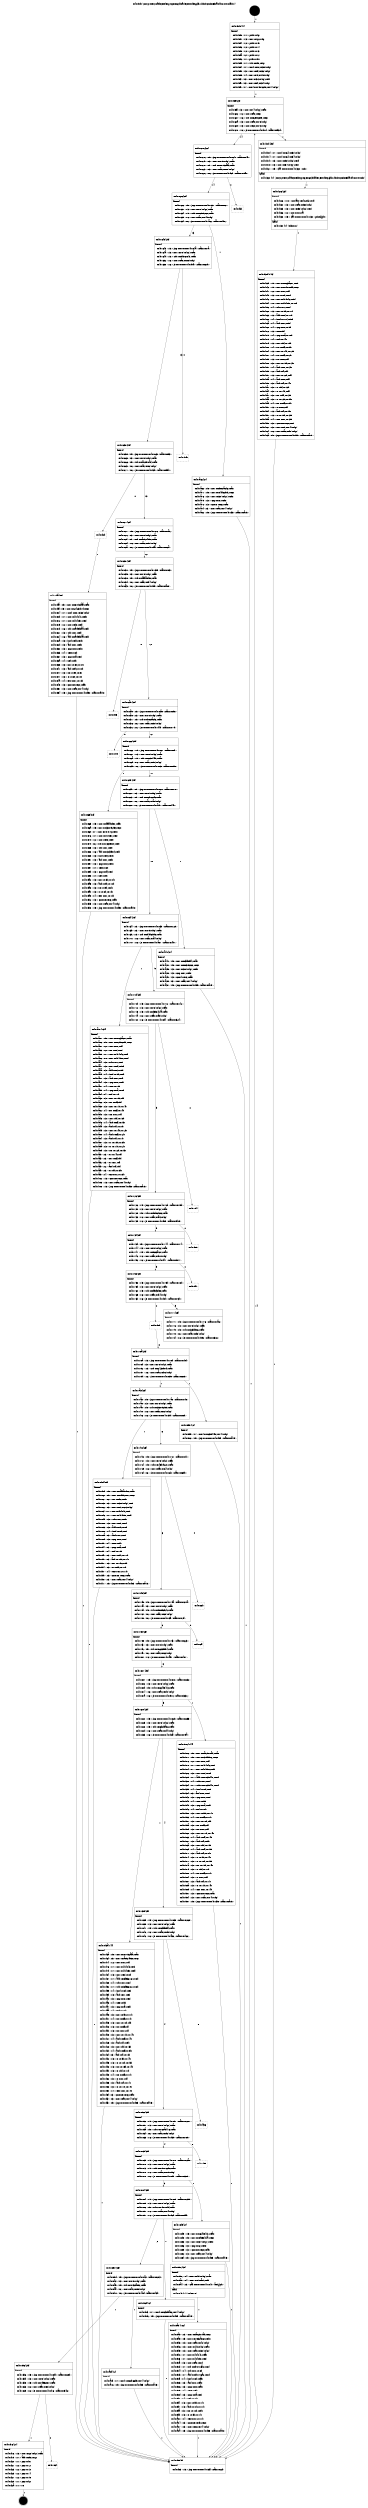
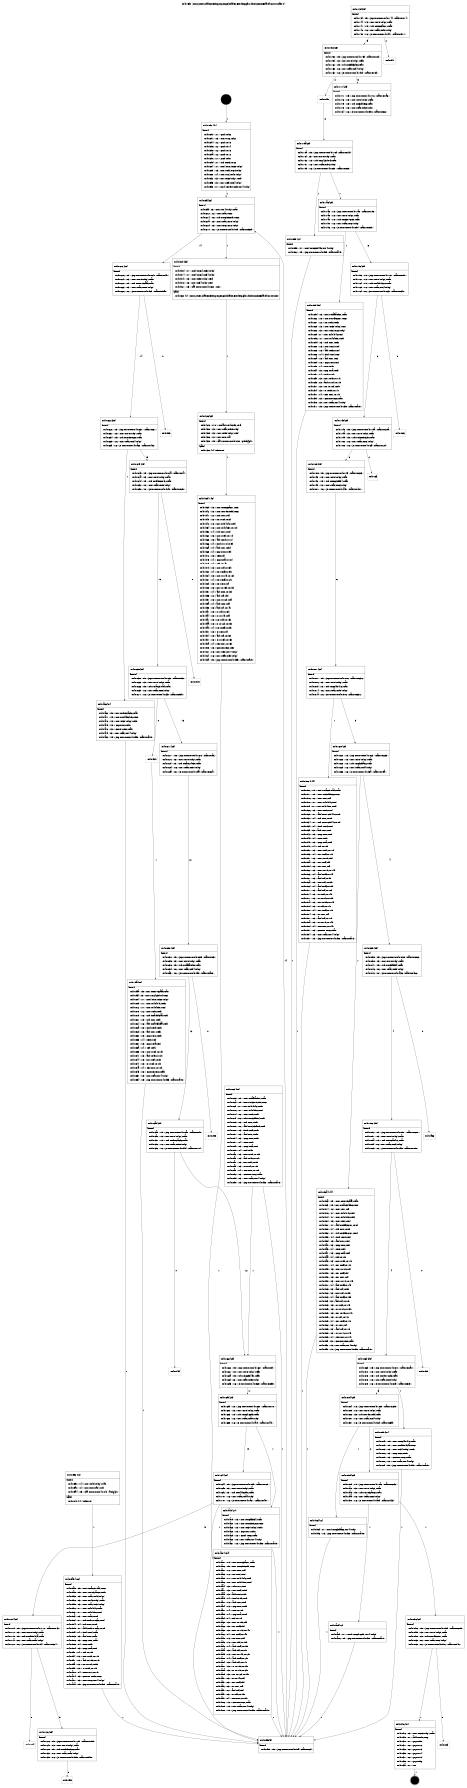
(114, 789) -> (250, 1270)
(155, 1228) -> none
